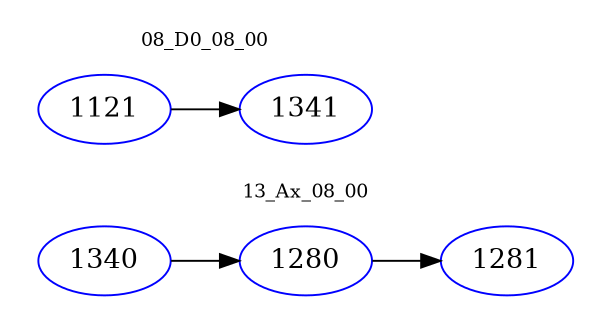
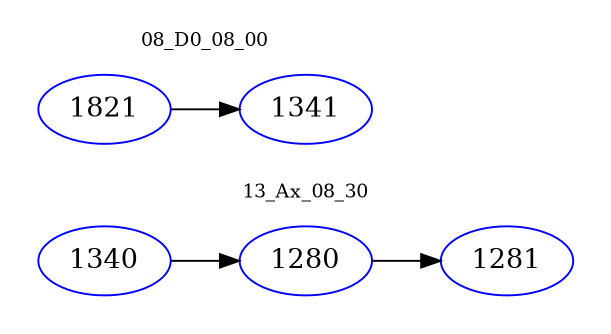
(105, 109) -> (105, 109)
(306, 193) -> (306, 193)
